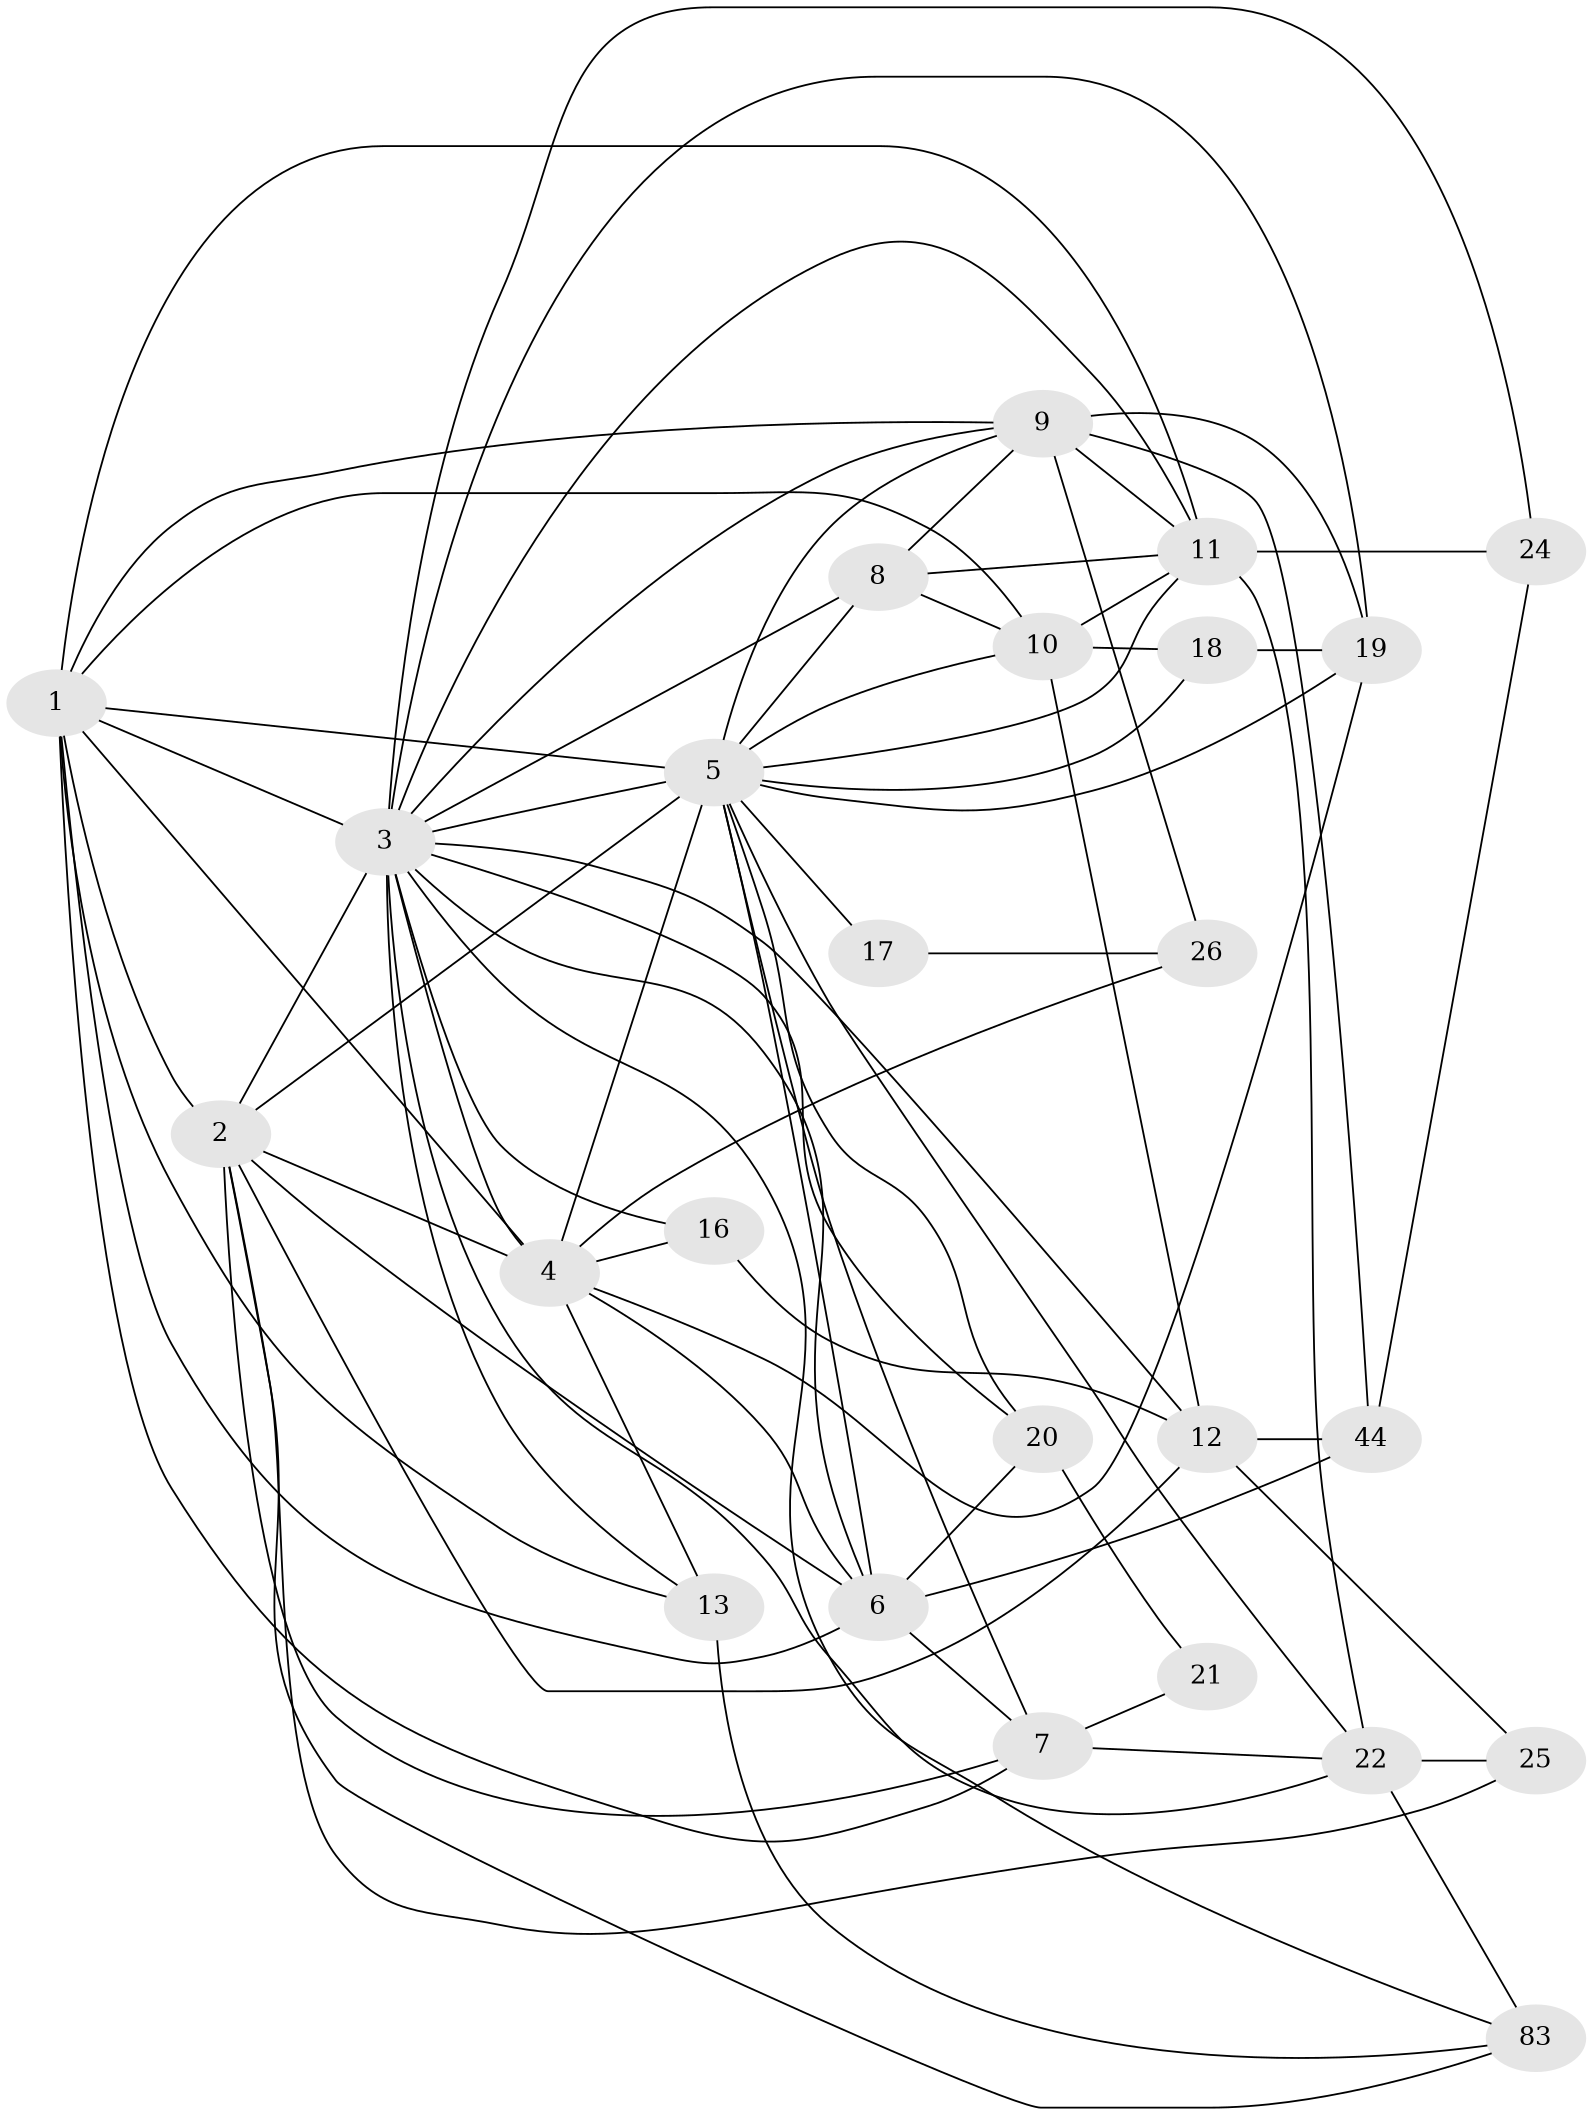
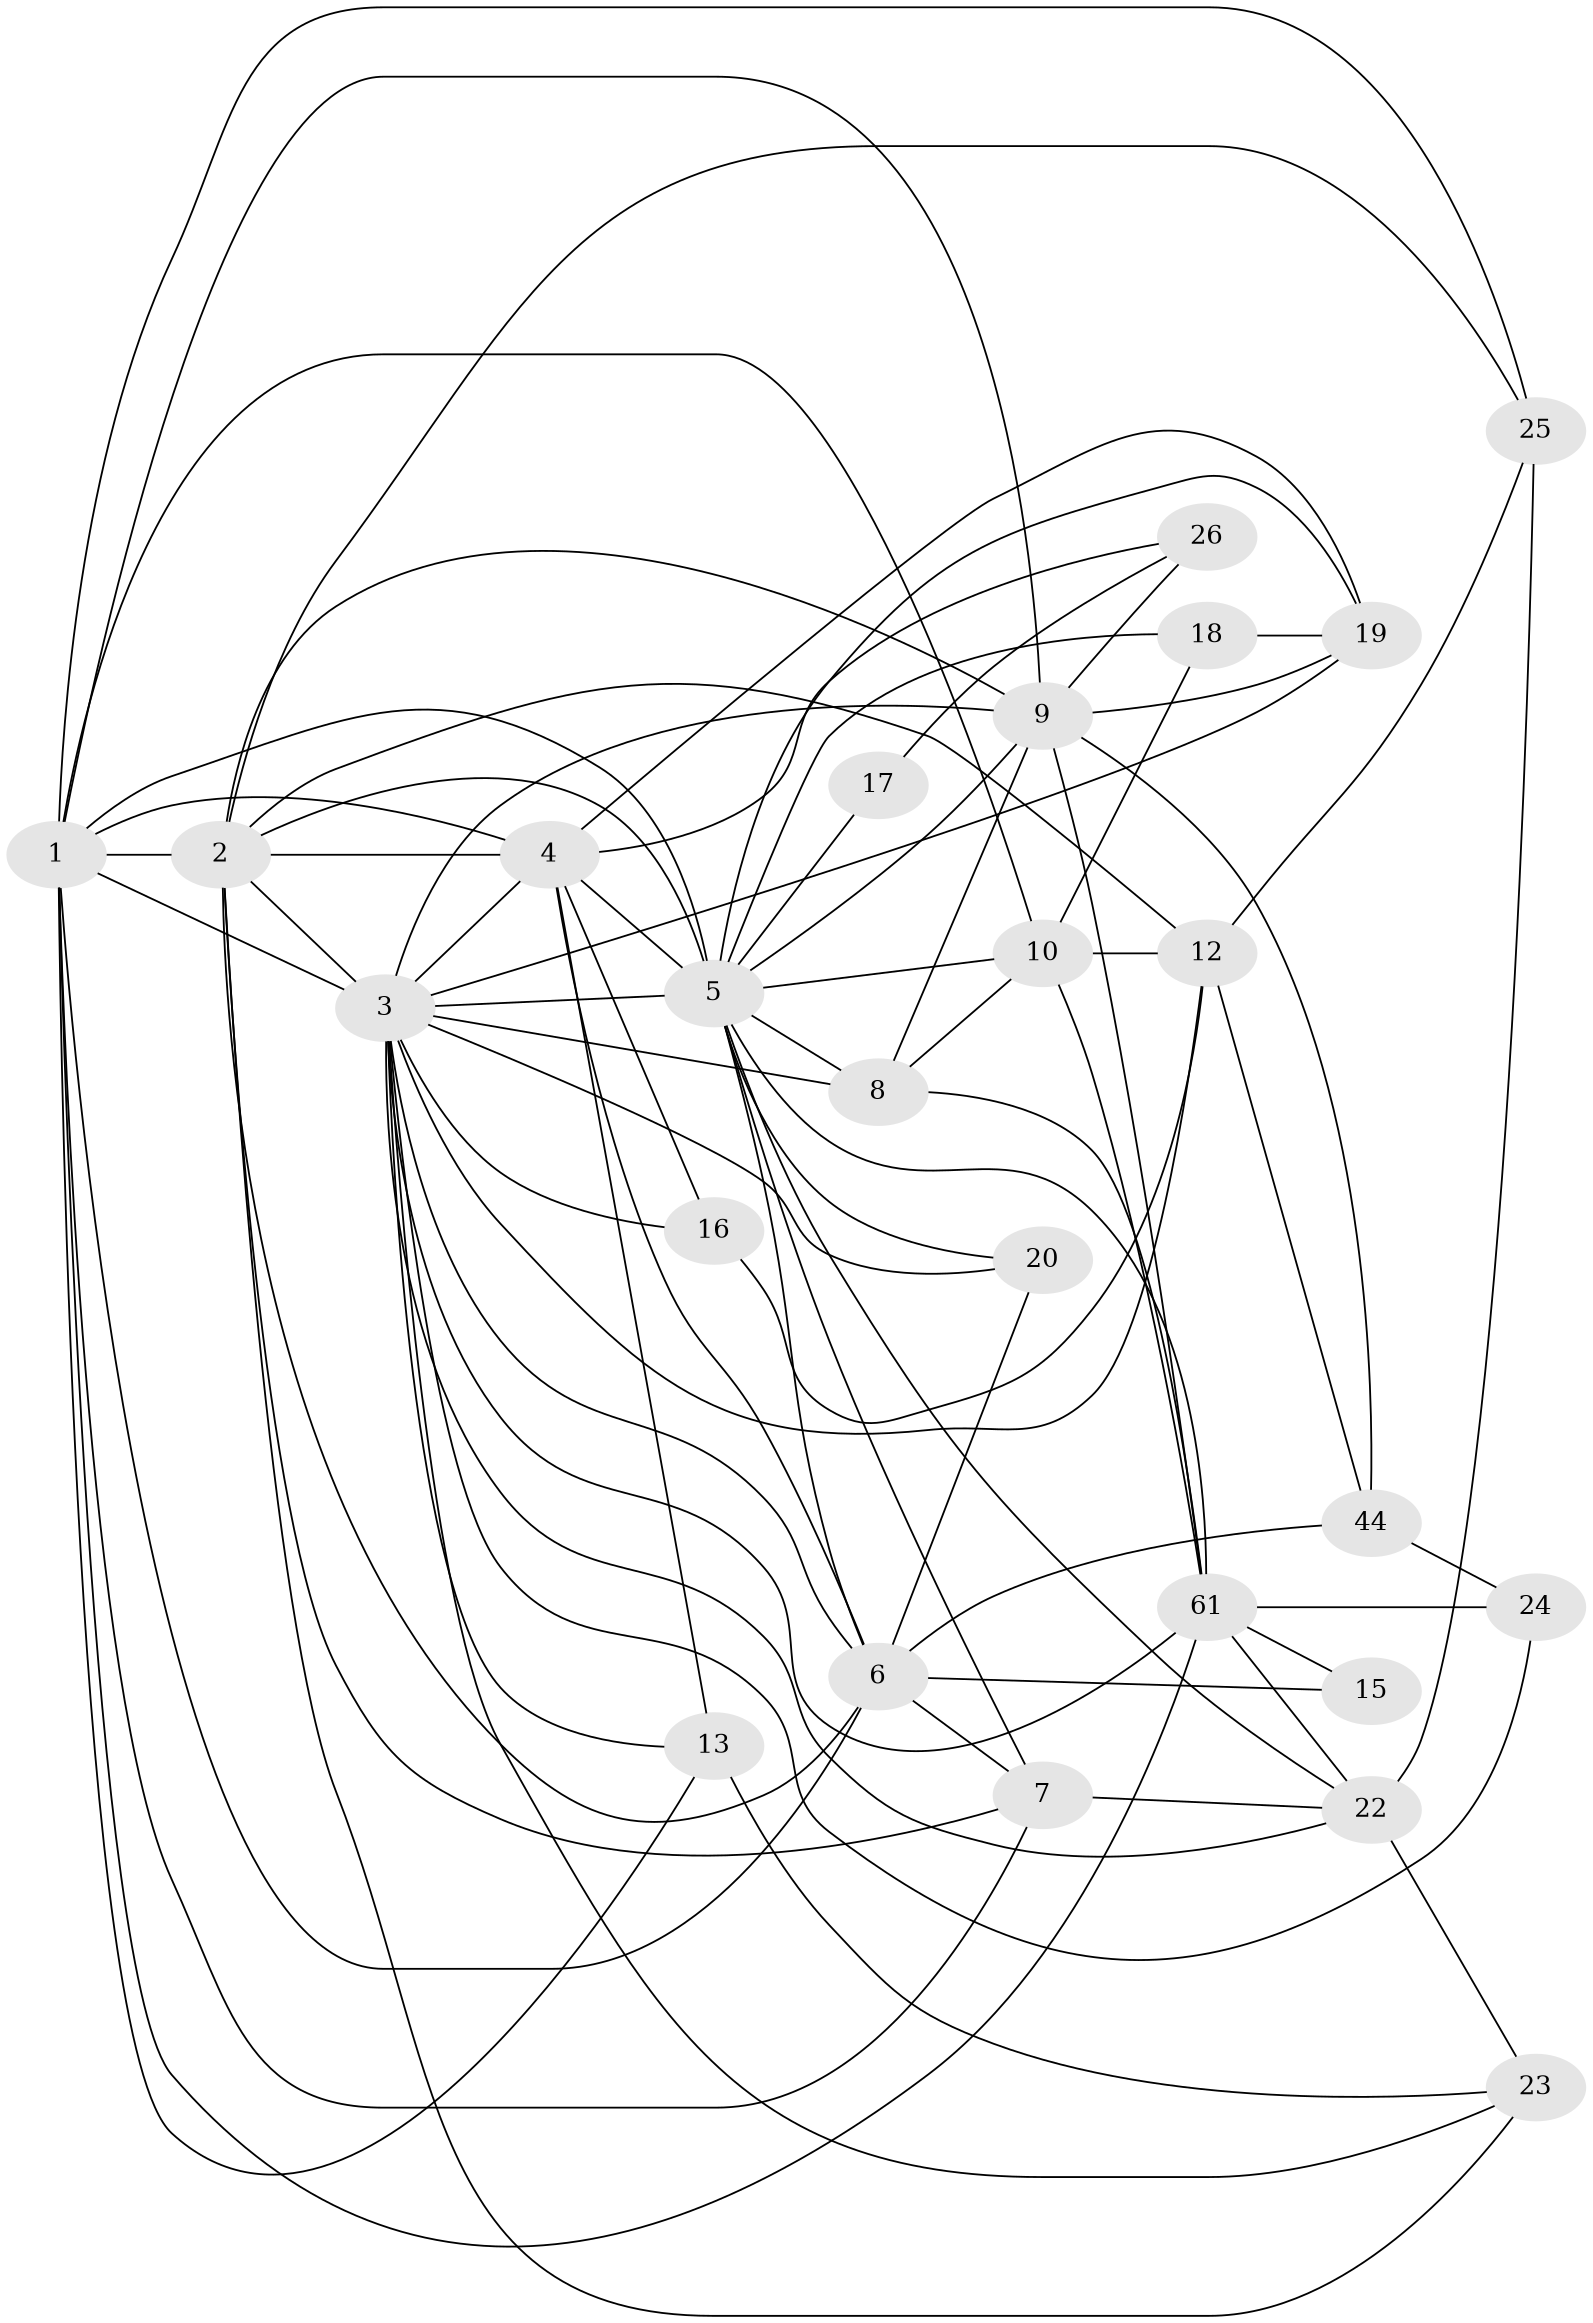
none -> (598, 7)
(1207, 552) -> (1207, 1607)
none -> (554, 553)
(1207, 1677) -> none
none -> (1372, 1691)
(1536, 2038) -> (1536, 2088)
